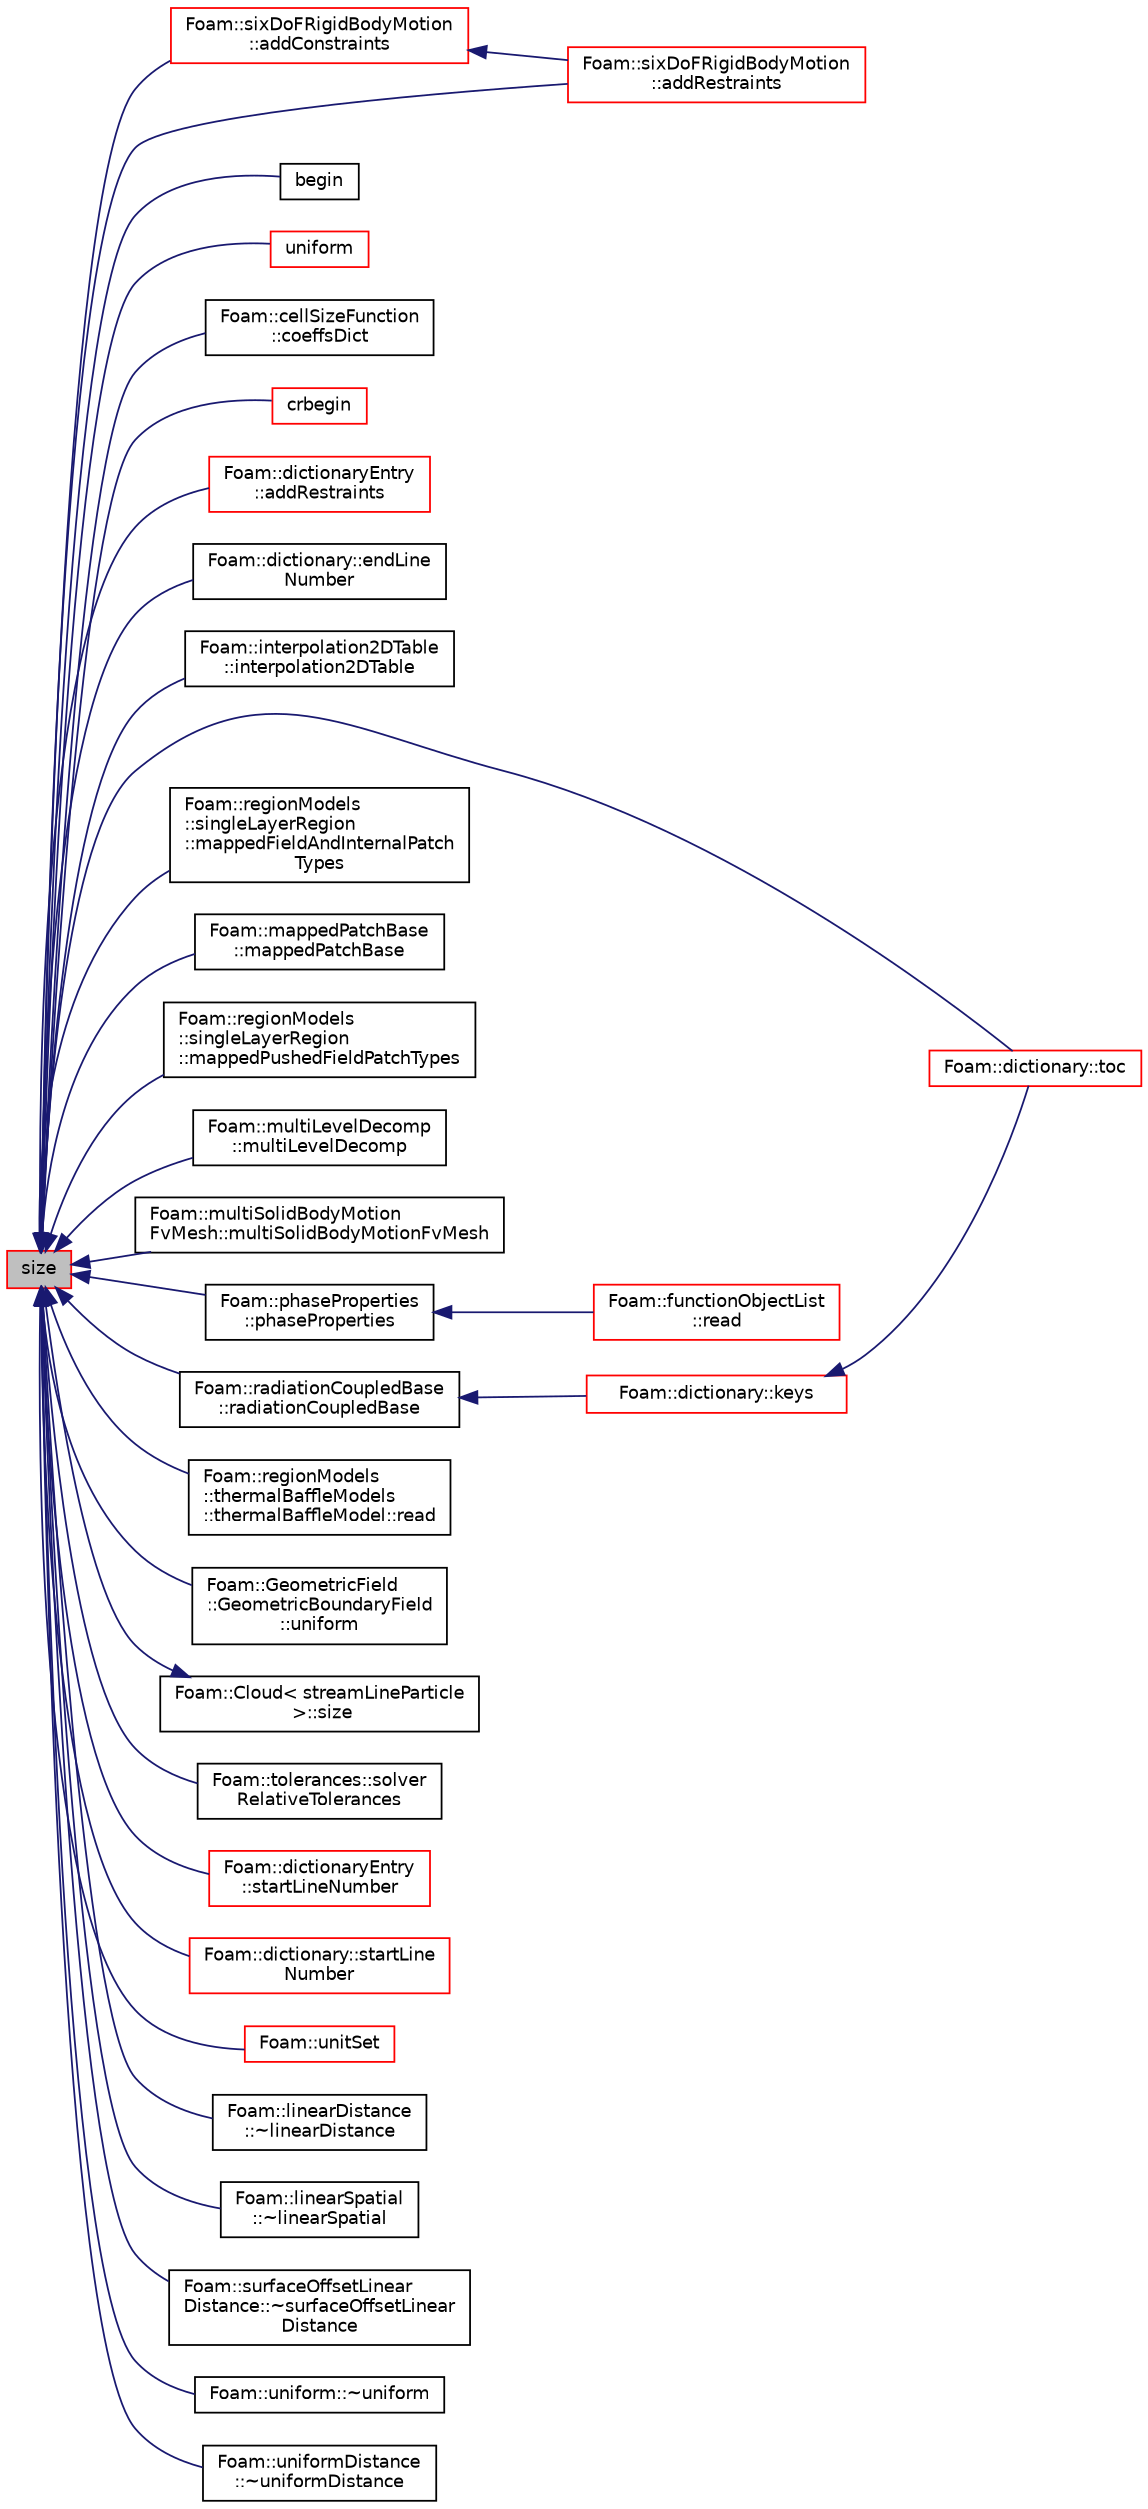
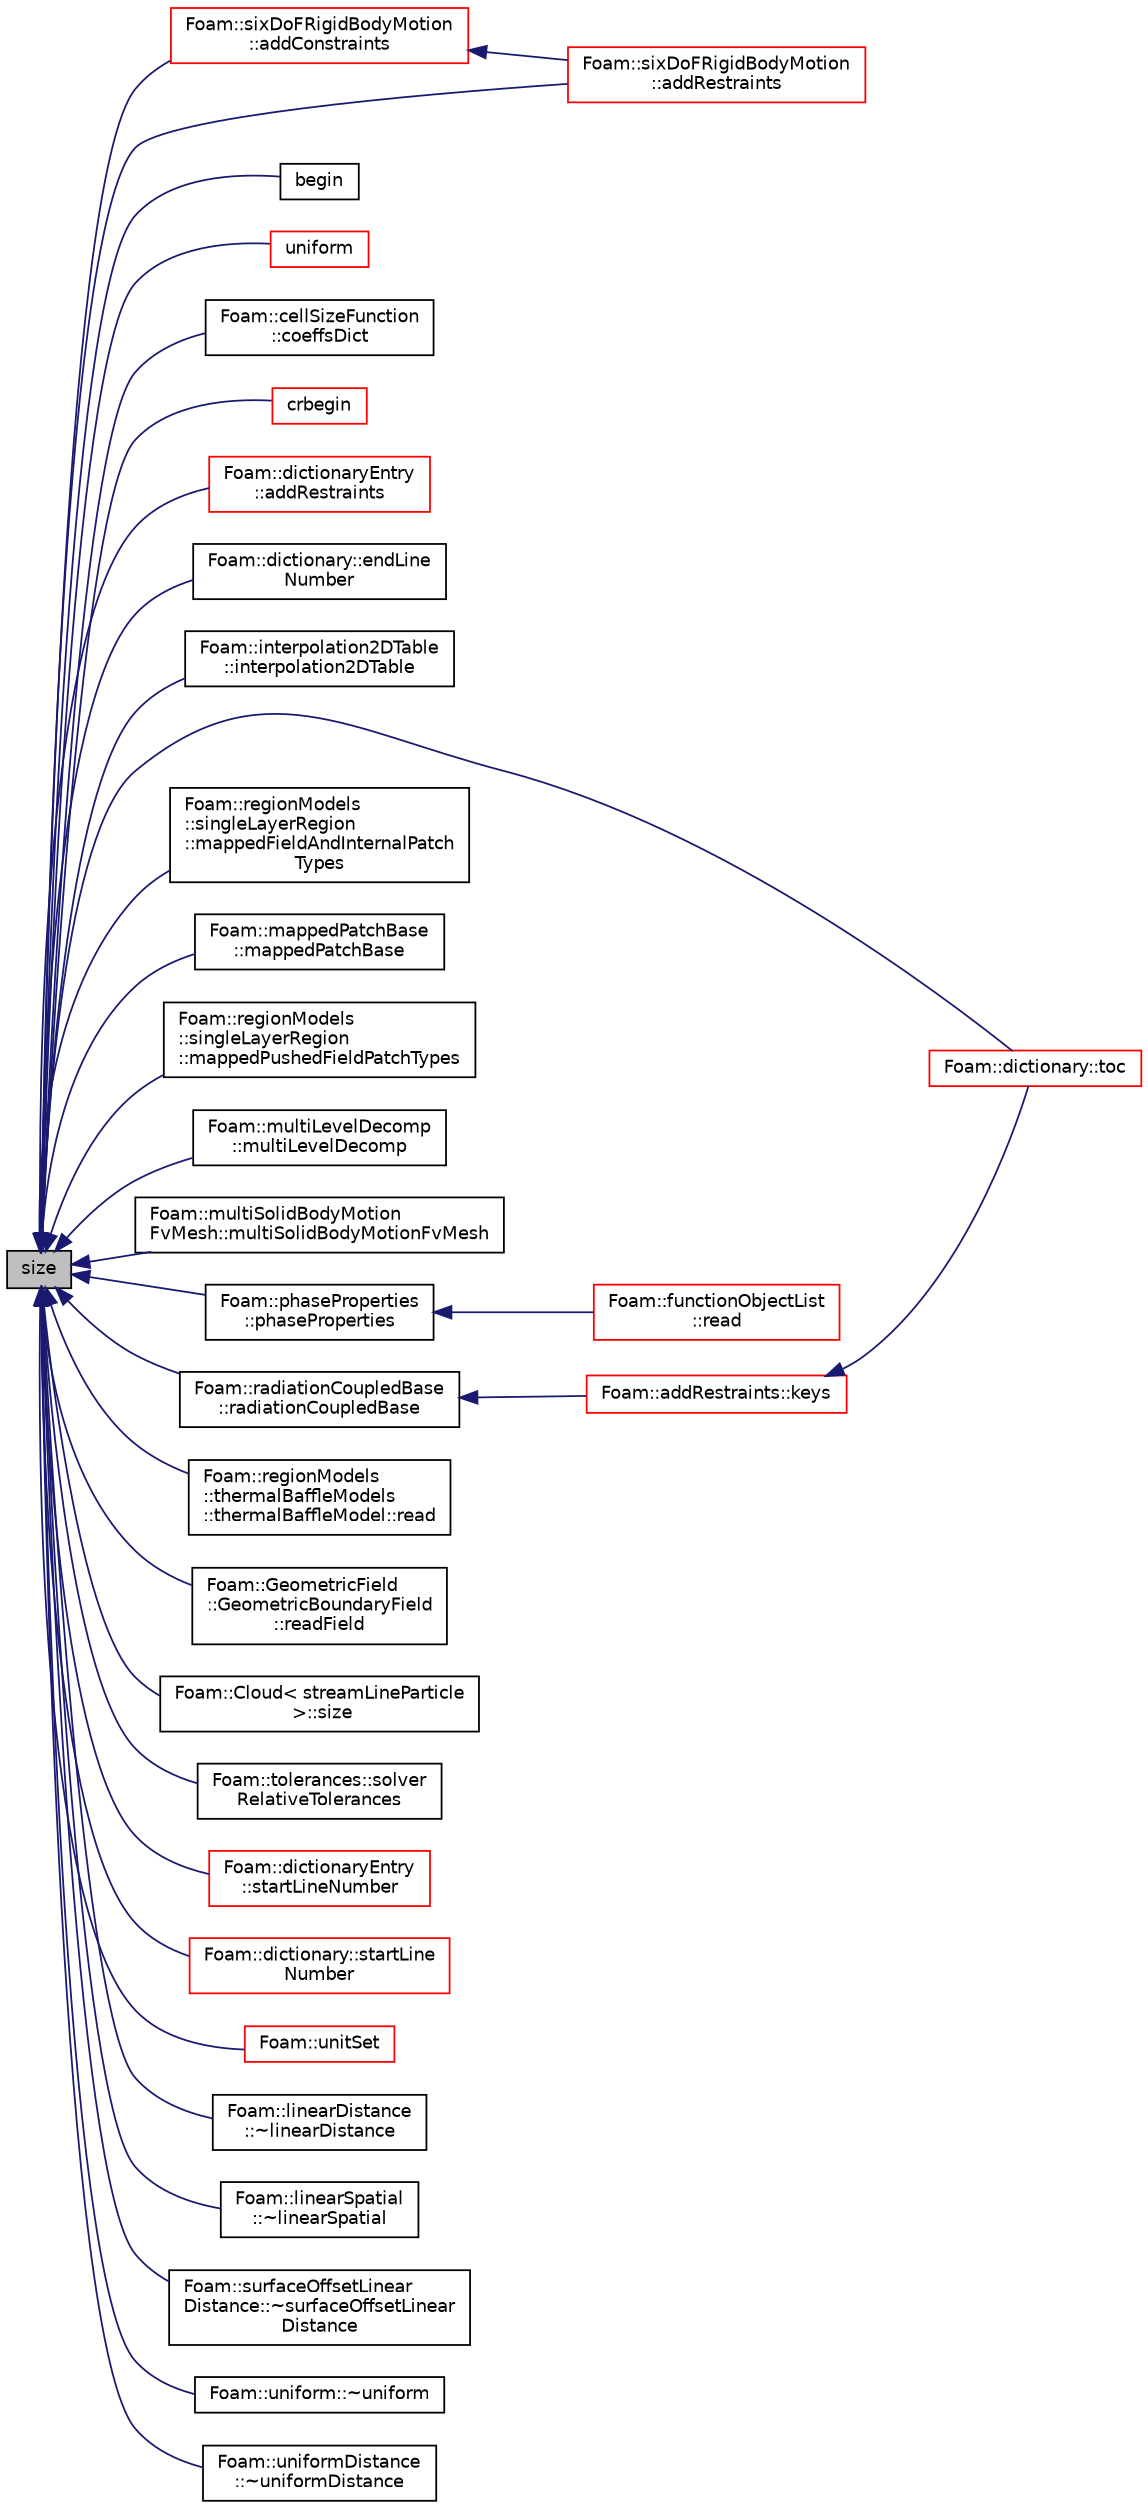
(39, 1270) -> (39, 1270)
(717, 1394) -> (717, 1394)
(78, 1494) -> (77, 1522)
(320, 1606) -> (320, 1606)
